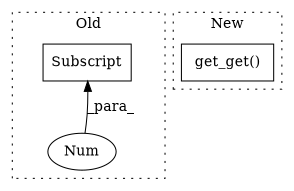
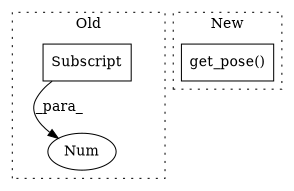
(228, 63) -> (228, 63)
(87, 112) -> (34, 106)
